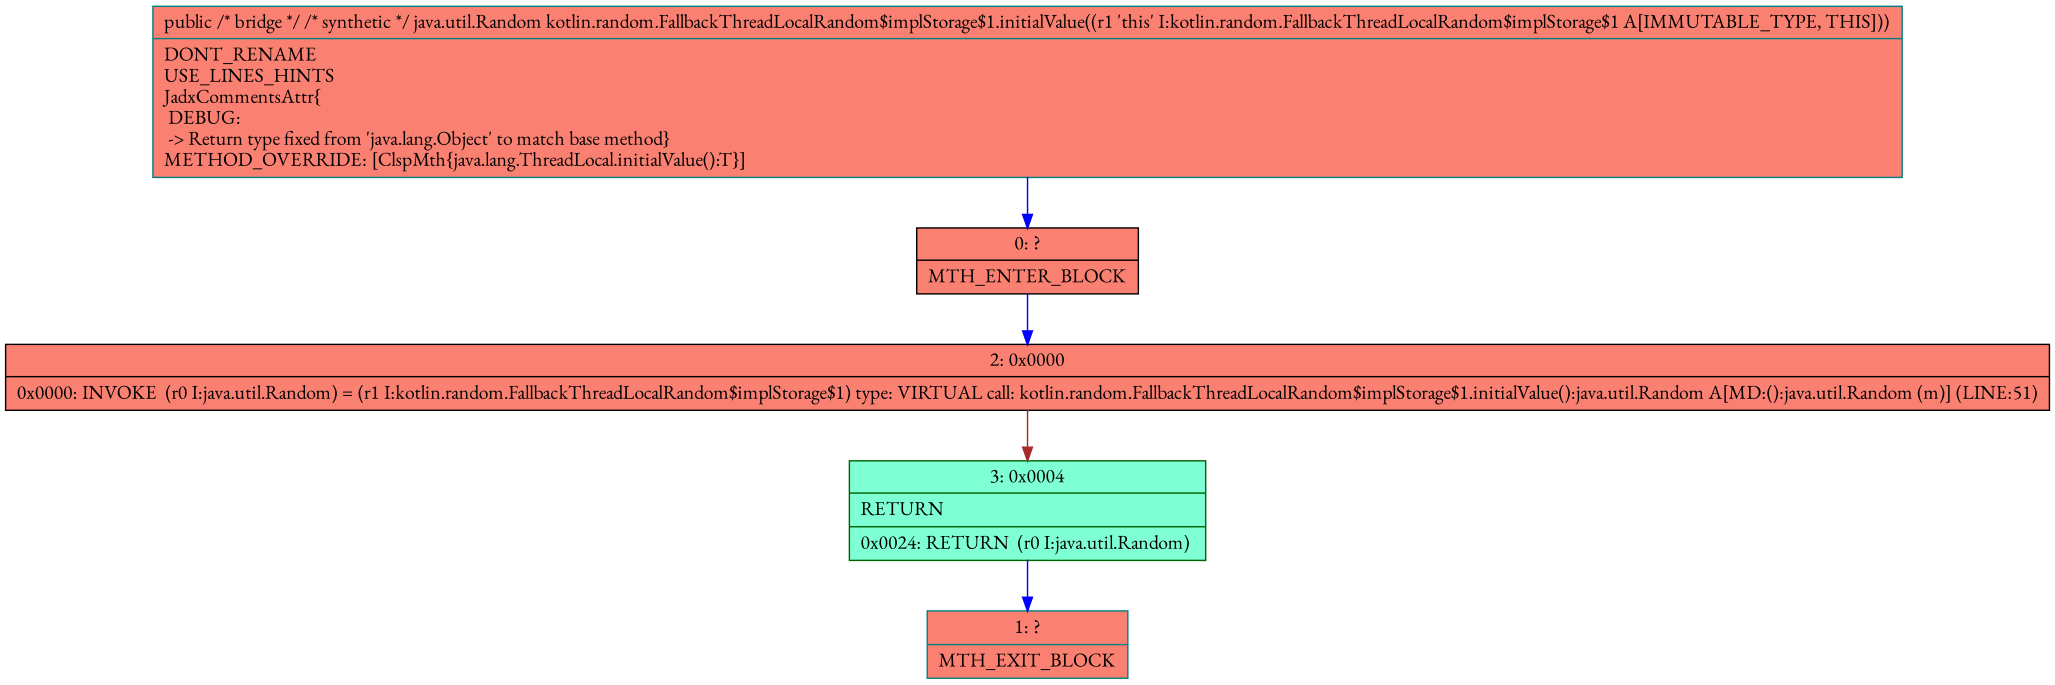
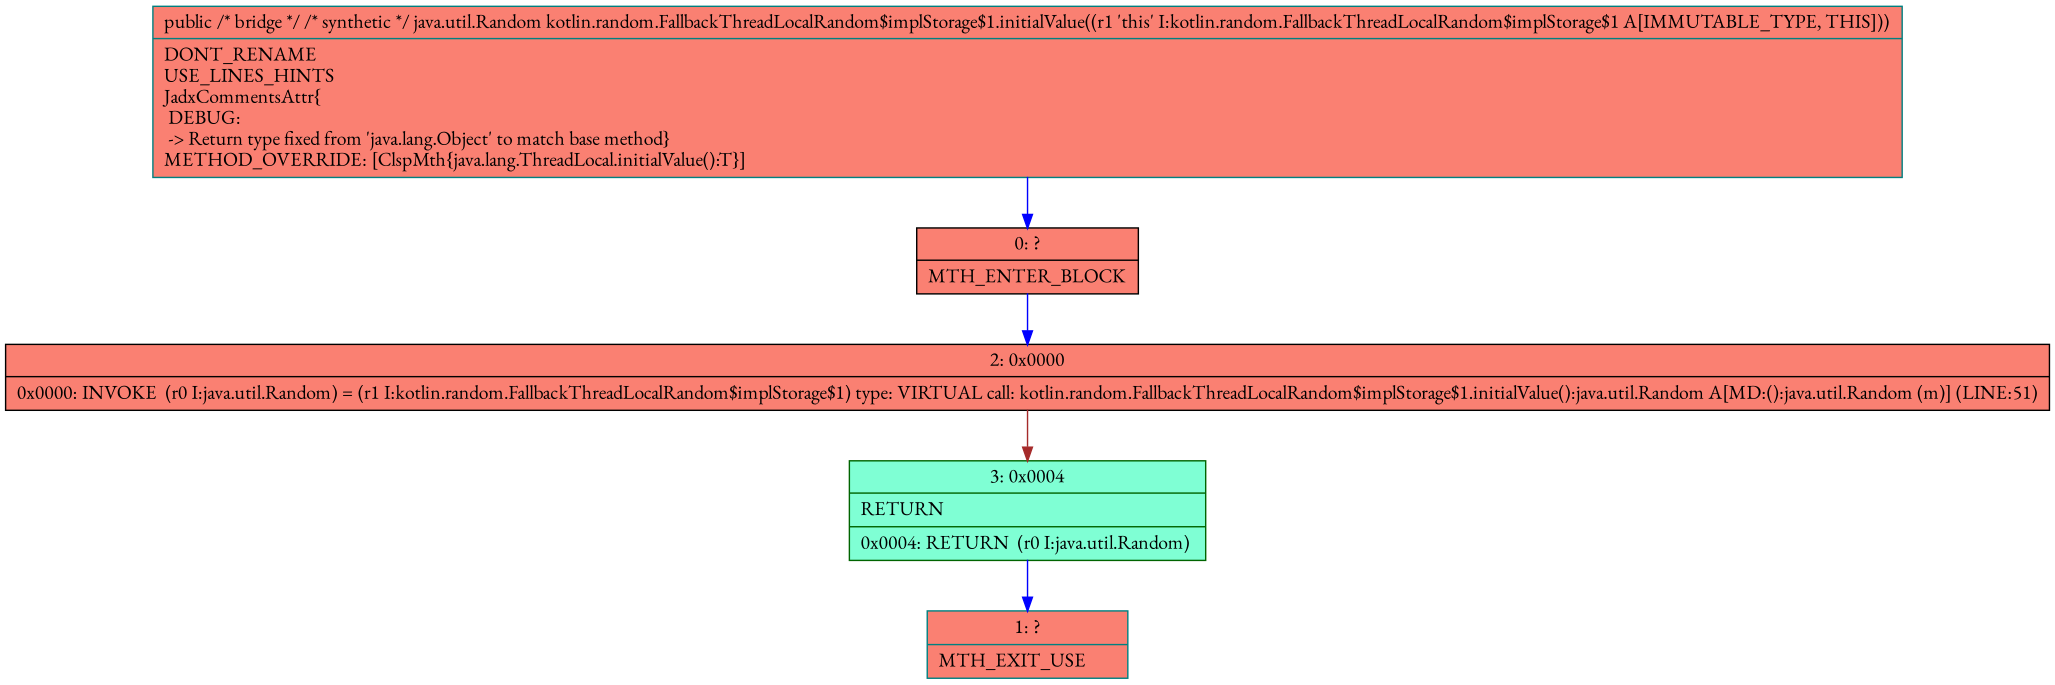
(1028, 543) -> (1028, 543)
(1028, 661) -> (1013, 661)
